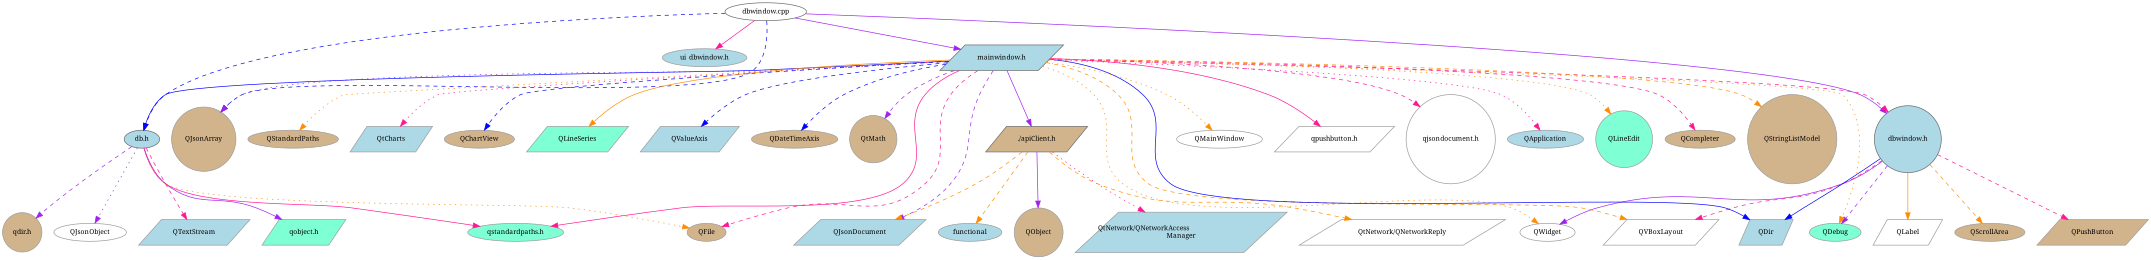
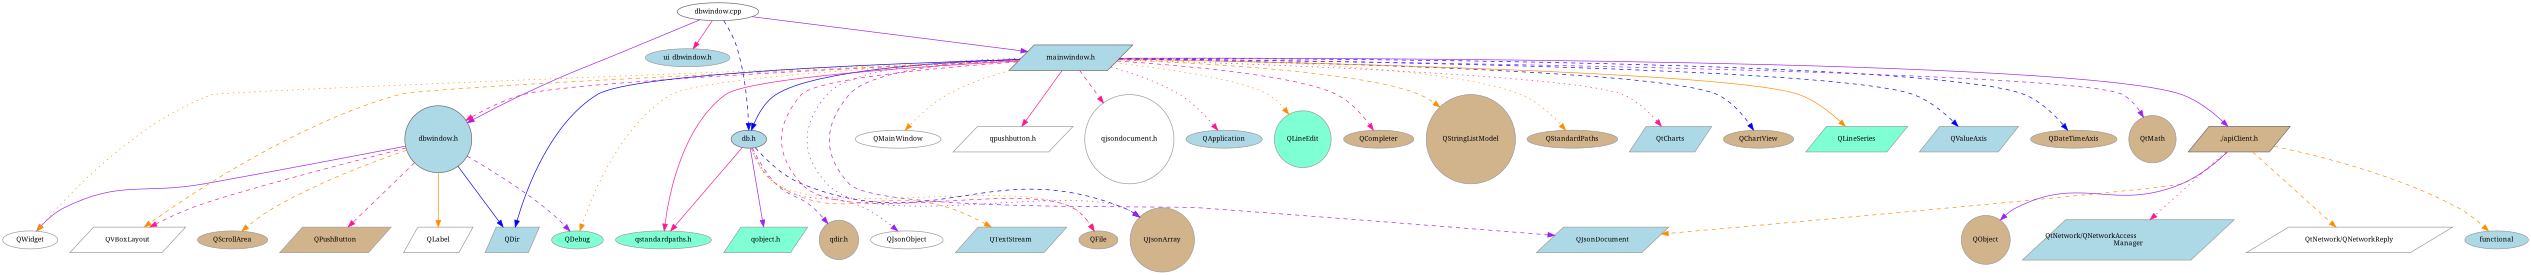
(412, 86) -> (998, 191)
(171, 193) -> (859, 203)
